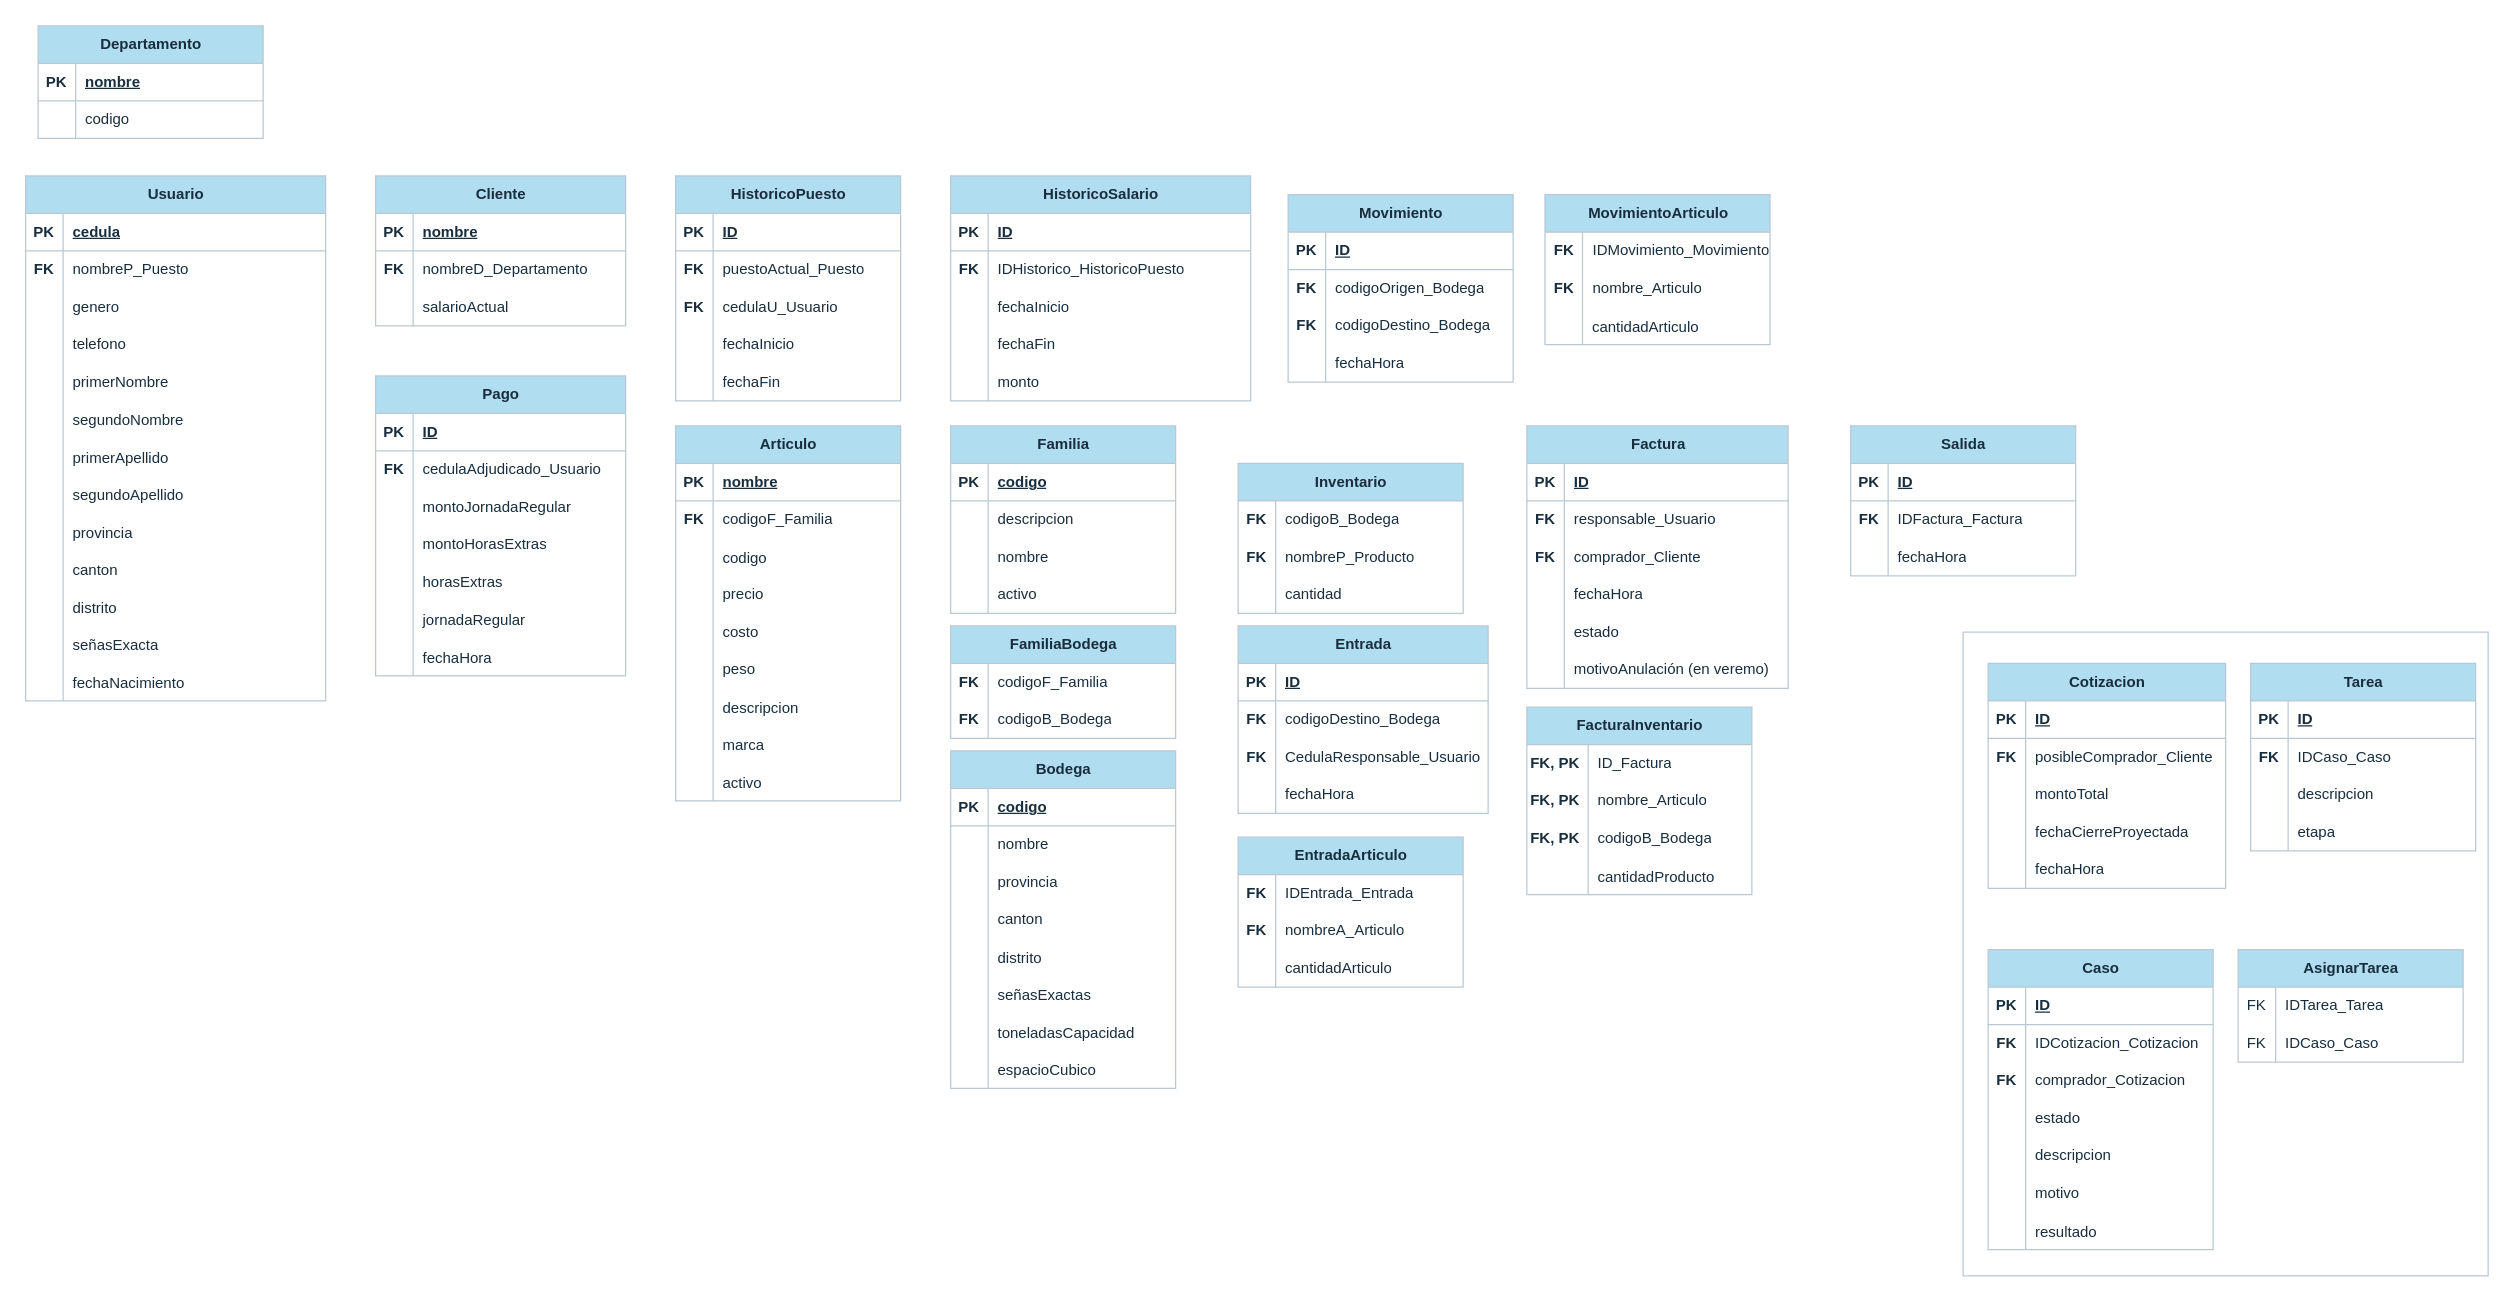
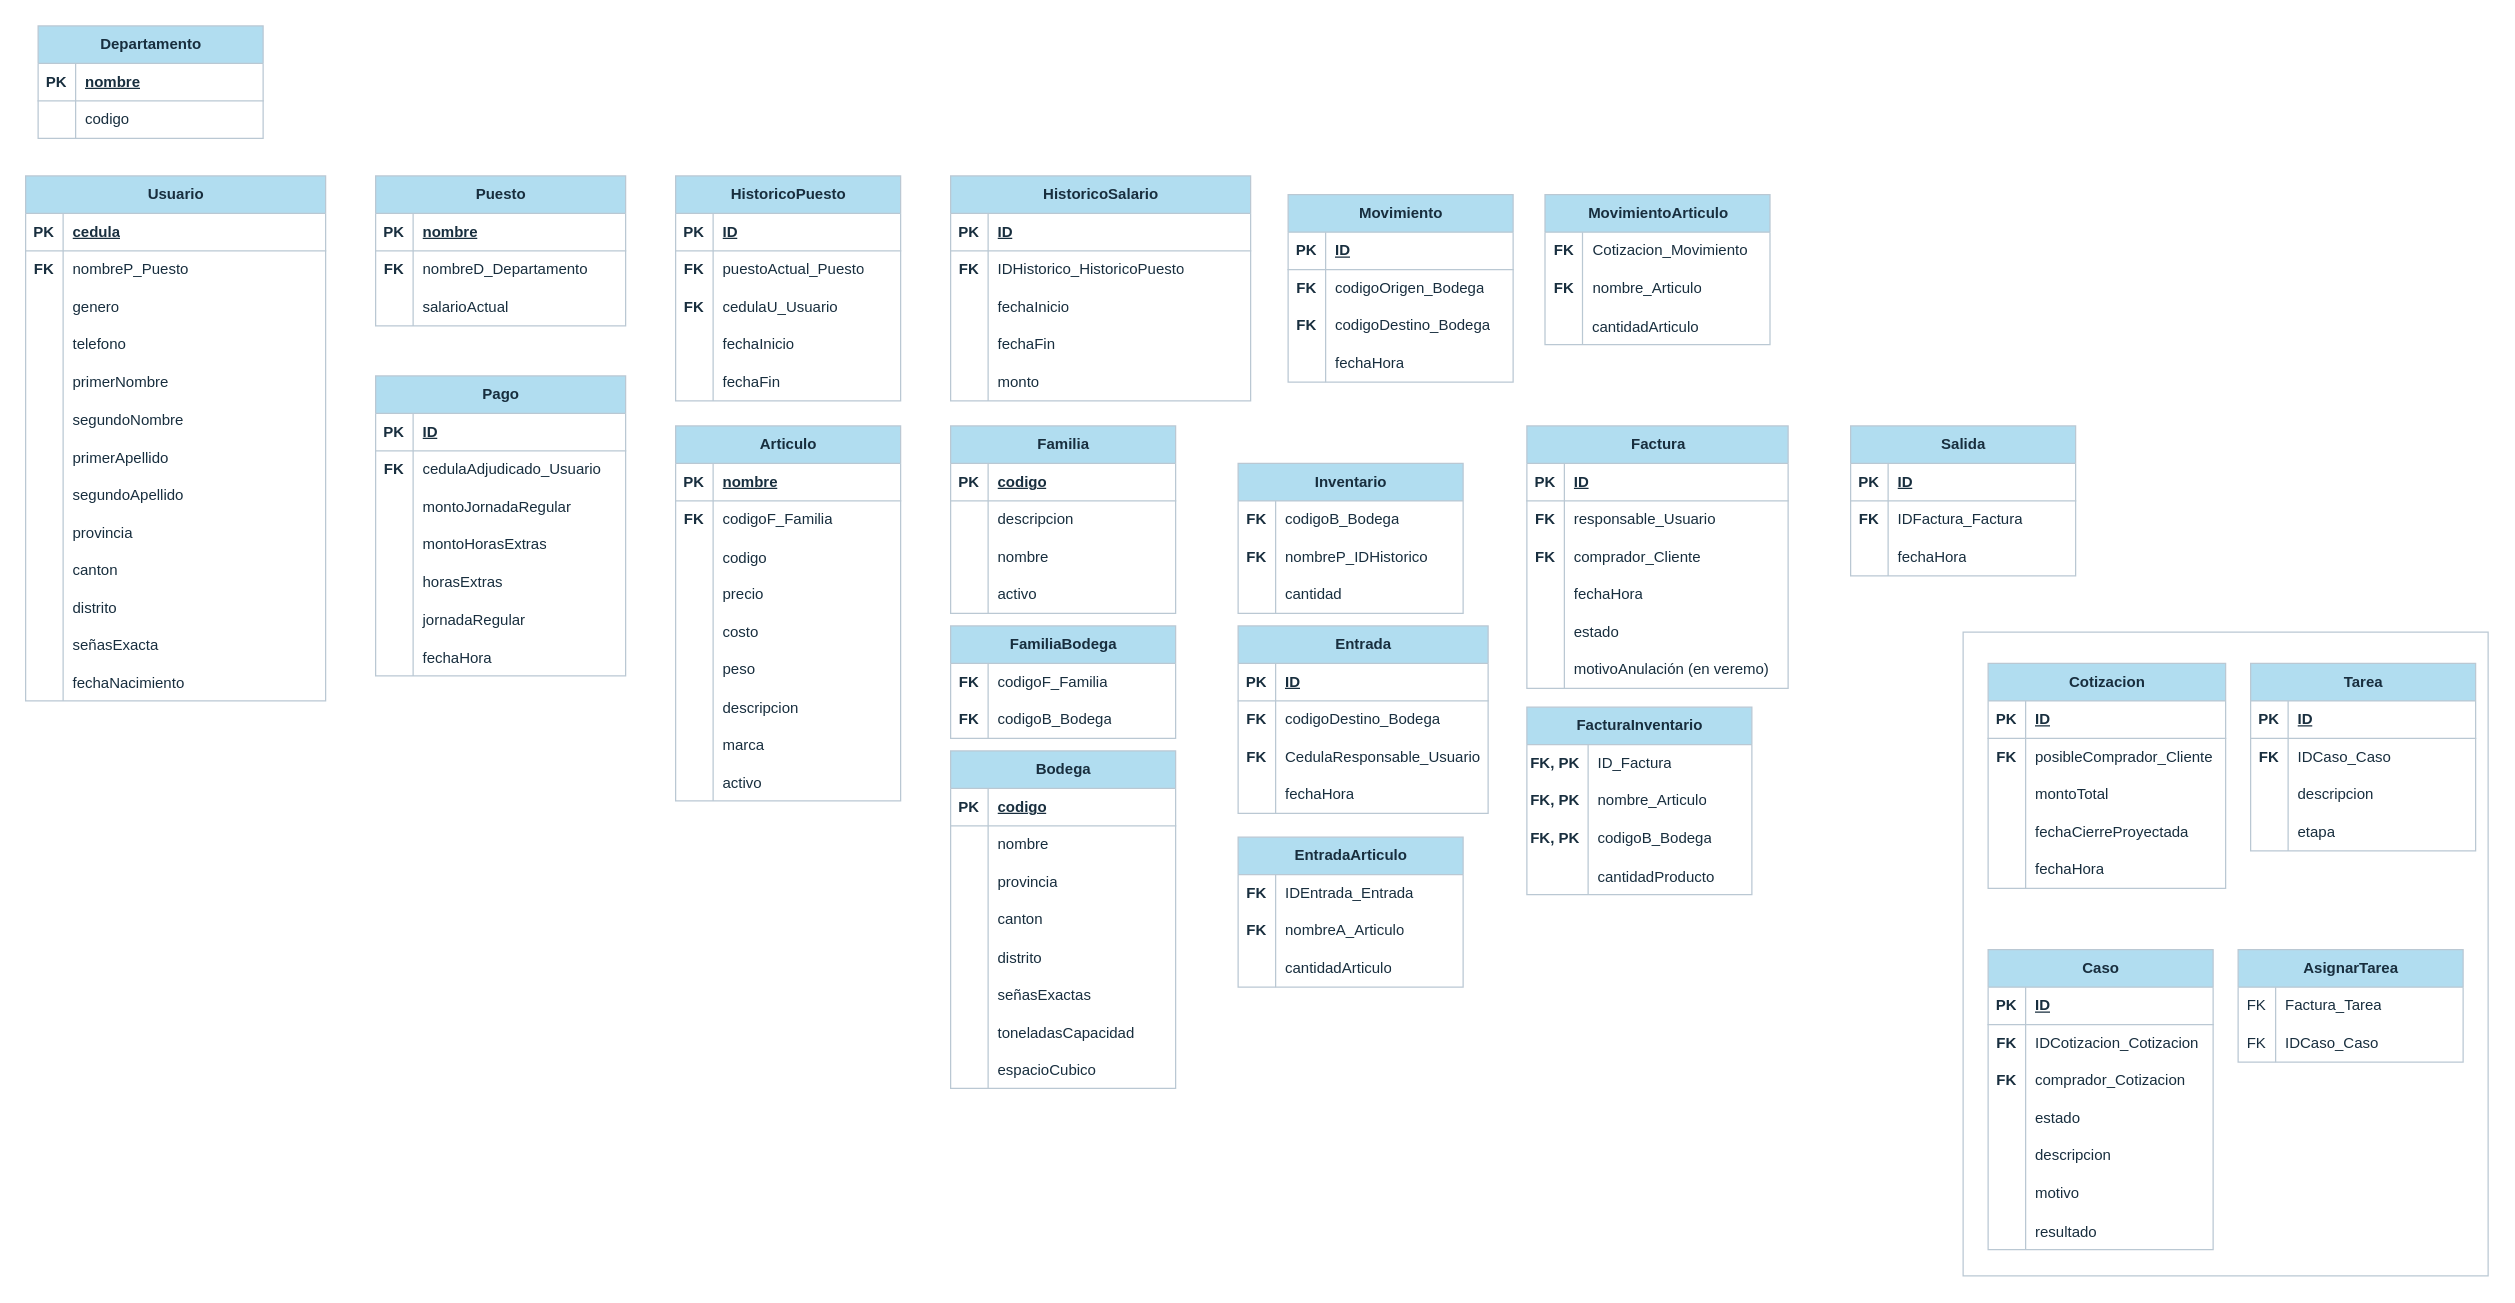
(501, 194) -> (501, 194)
(1682, 251) -> (1674, 251)
(1353, 557) -> (1362, 557)
(2340, 1006) -> (2340, 1006)
